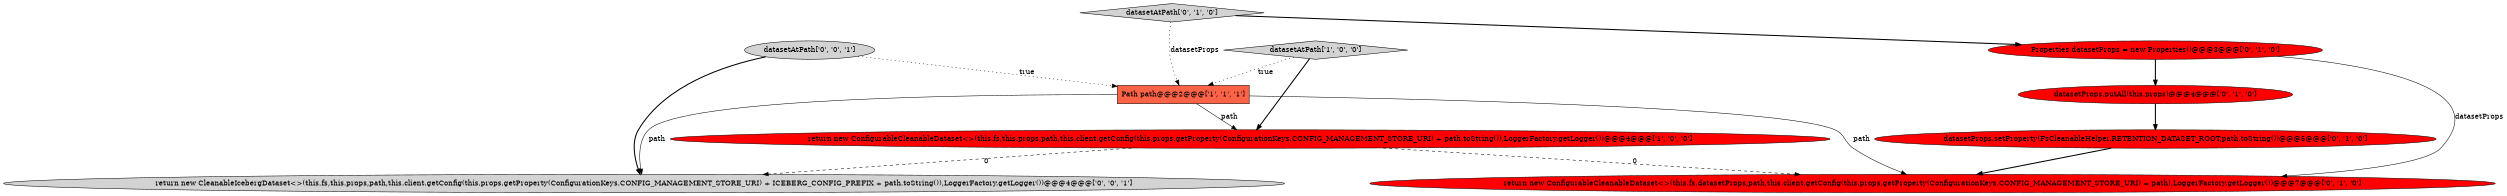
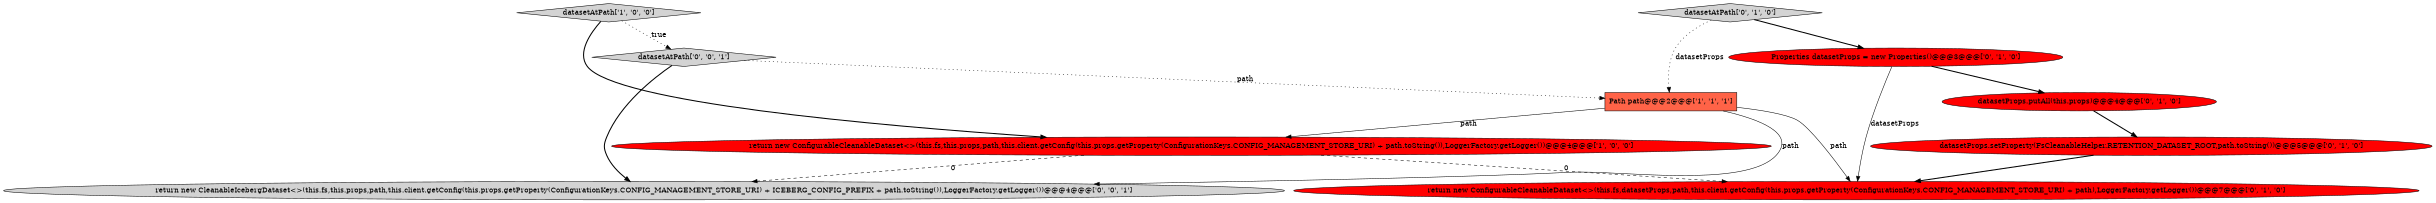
(810, 50) -> (684, 57)
(1253, 70) -> (644, 34)
(1027, 72) -> (1245, 79)
